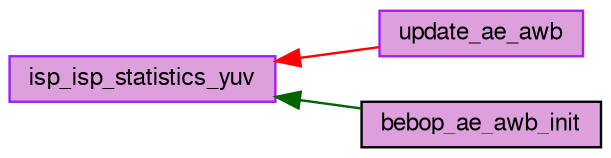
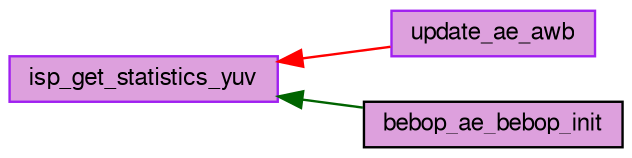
(142, 79) -> (144, 79)
(481, 125) -> (493, 125)
